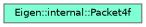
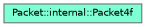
(73, 13) -> (73, 13)
